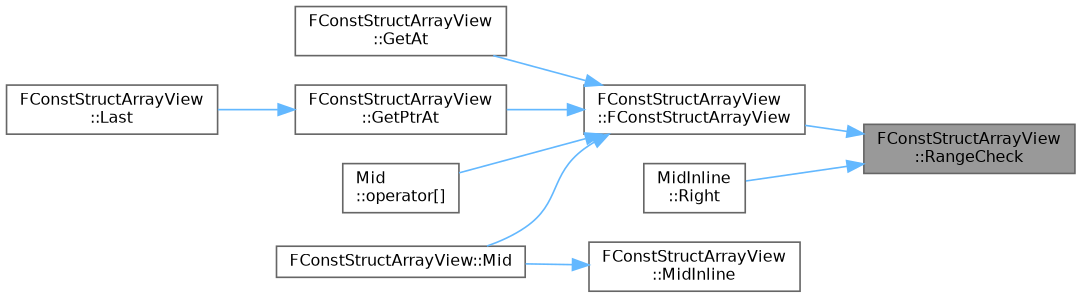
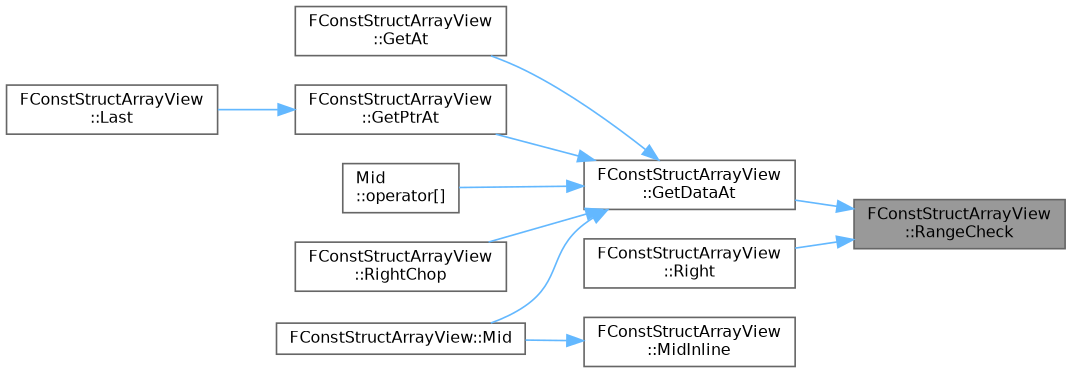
(695, 110) -> (690, 185)
(695, 188) -> (690, 263)
none -> (401, 267)
